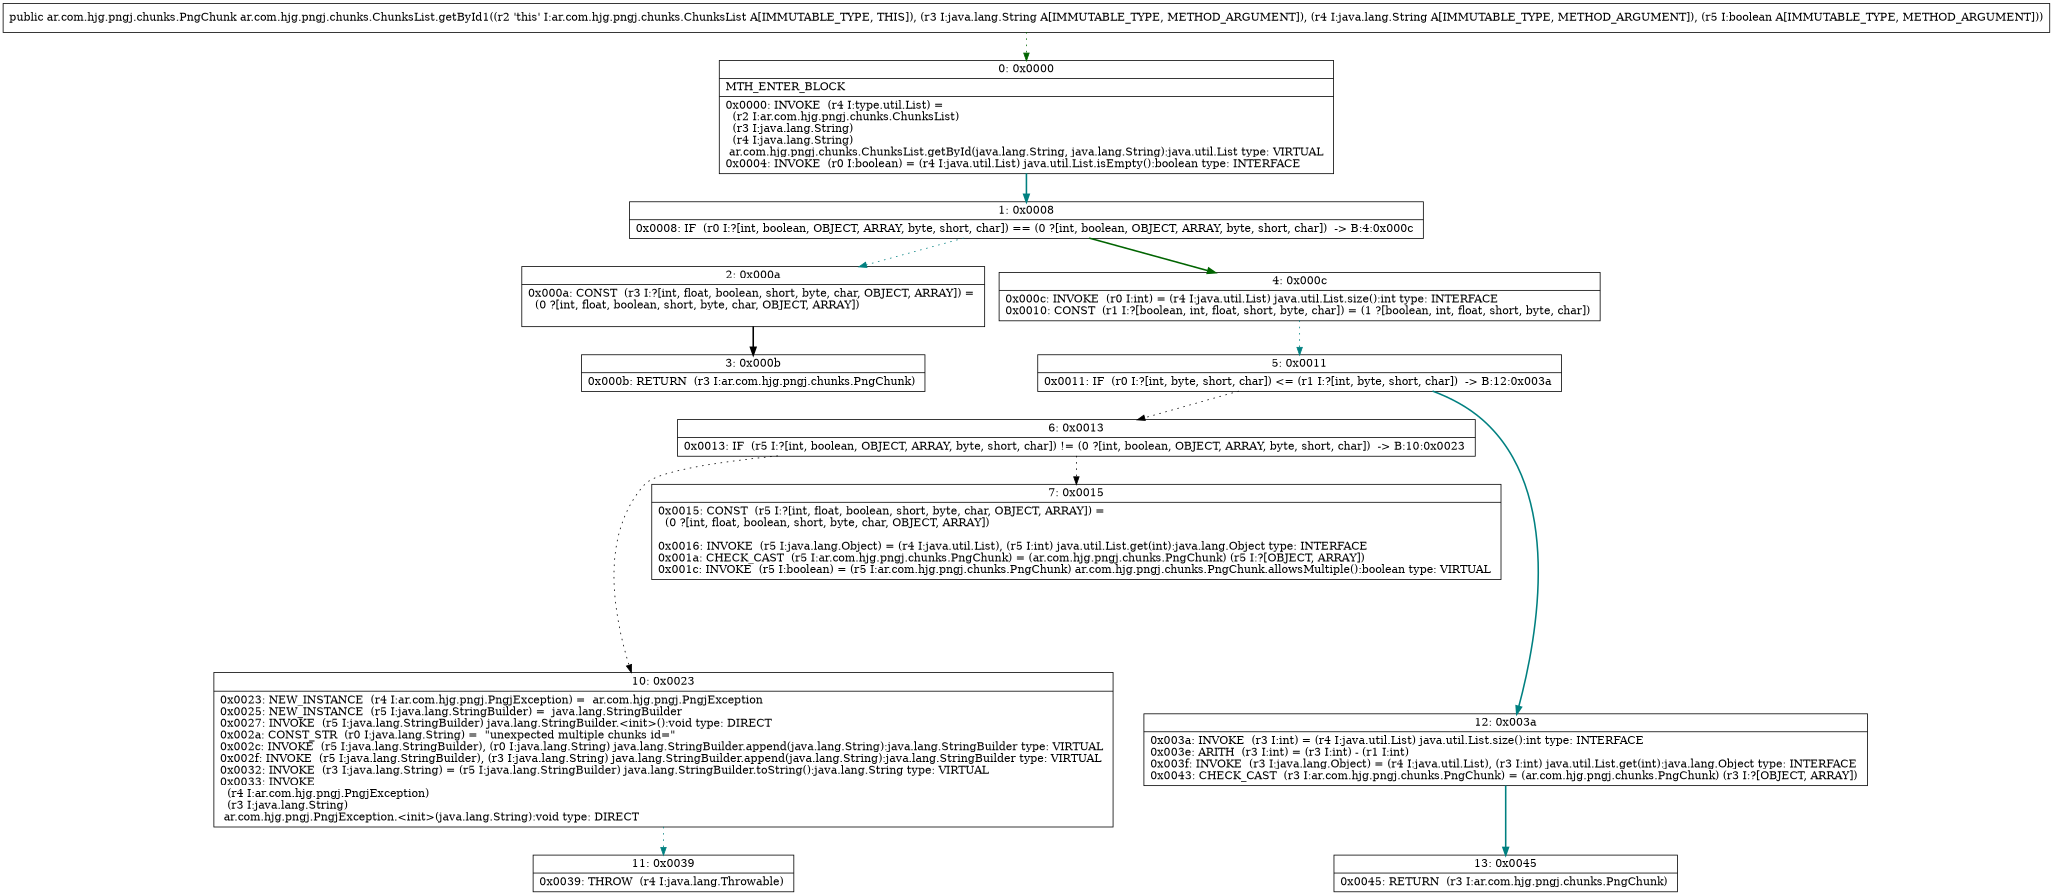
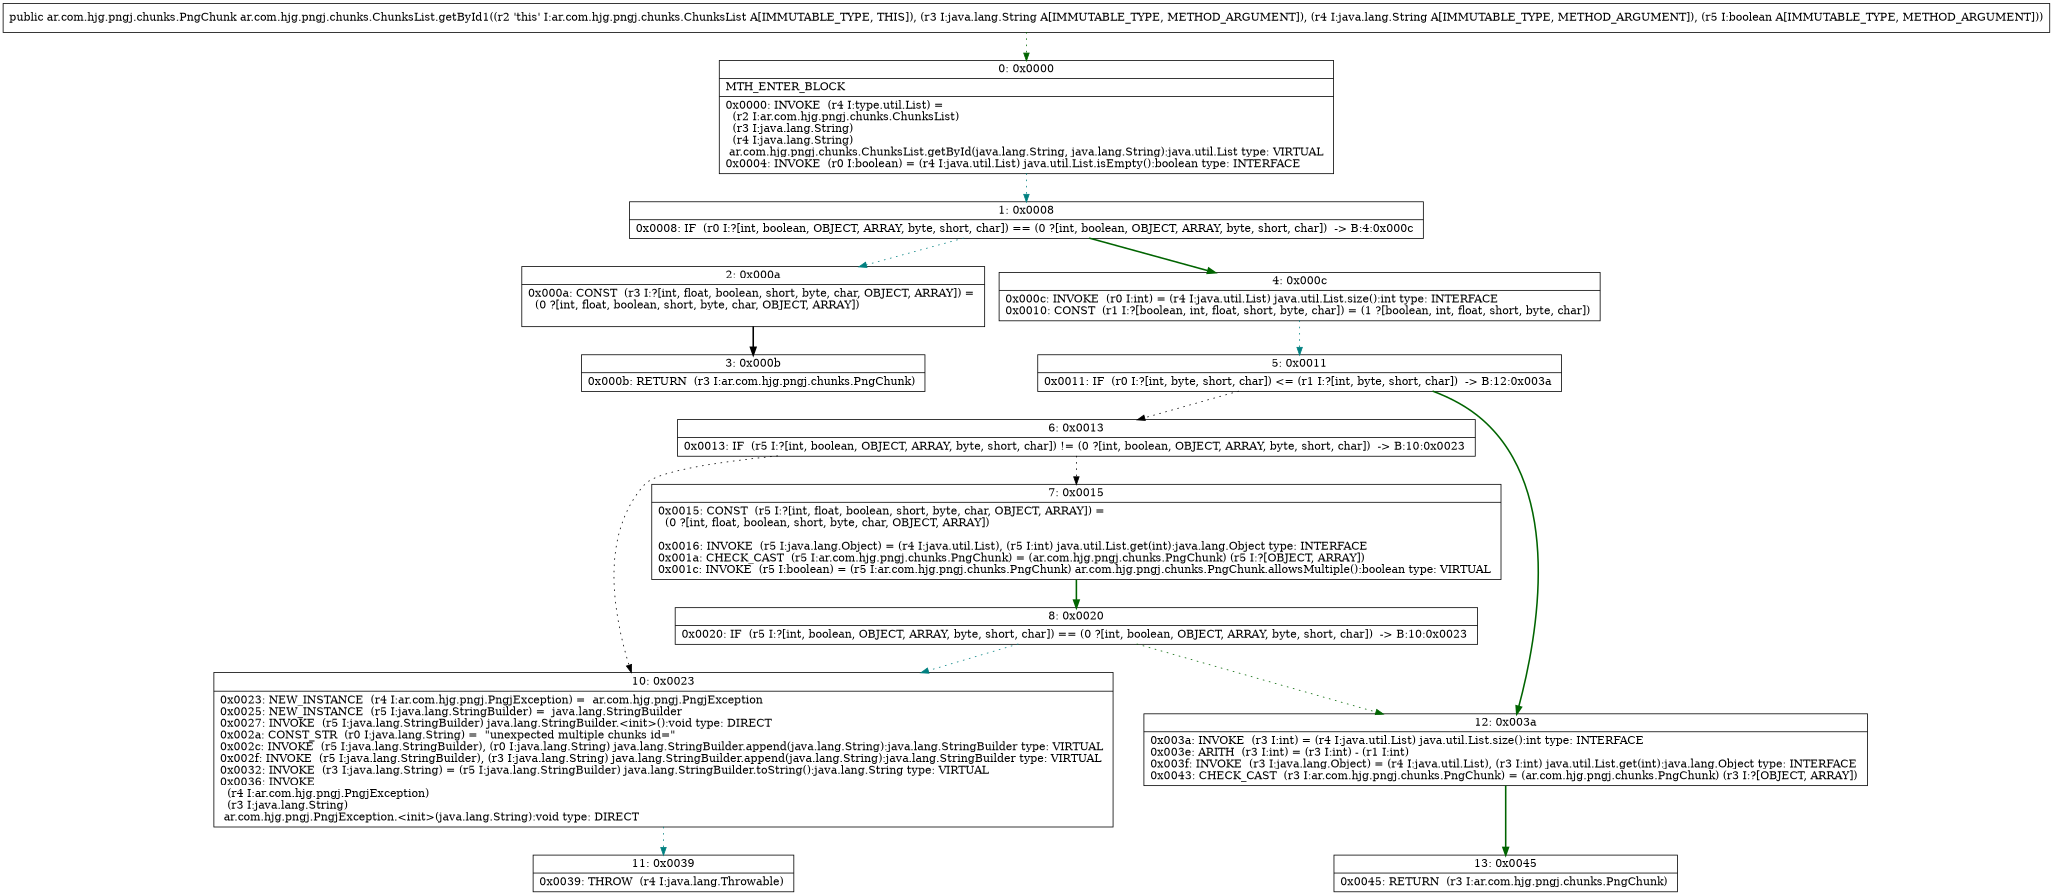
(1026, 184) -> (1026, 184)
(1535, 528) -> (1535, 528)
none -> (1076, 626)
(271, 782) -> (271, 782)
(1506, 816) -> (1506, 816)
